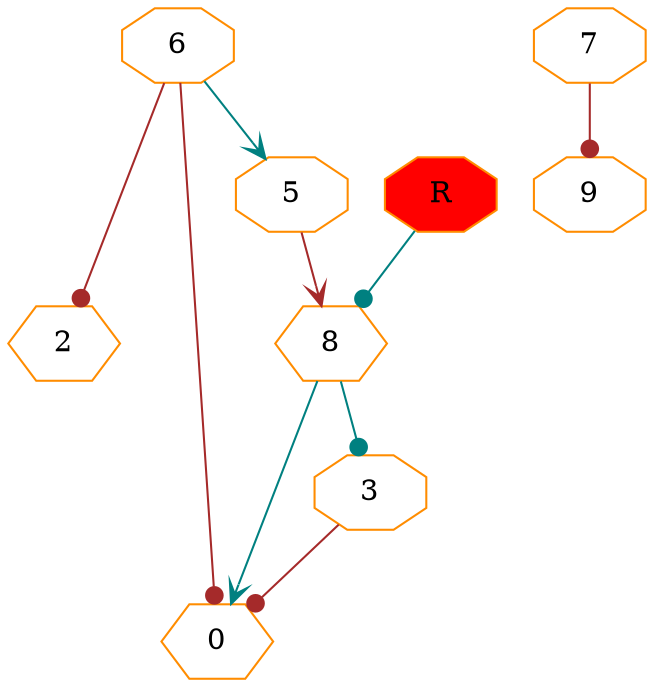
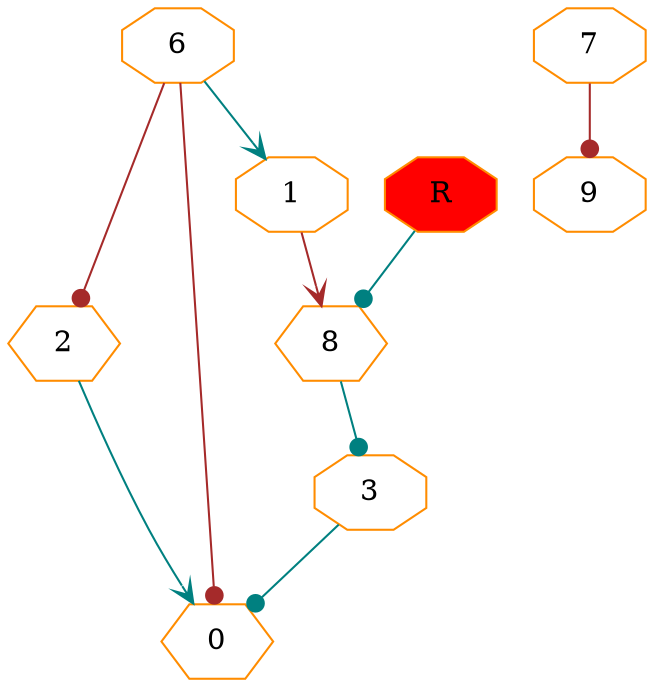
(292, 195) -> (292, 195)
(278, 483) -> (126, 485)
(300, 561) -> (300, 561)
